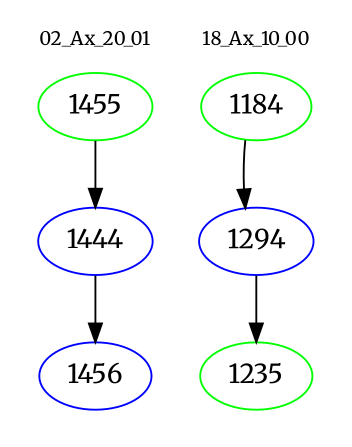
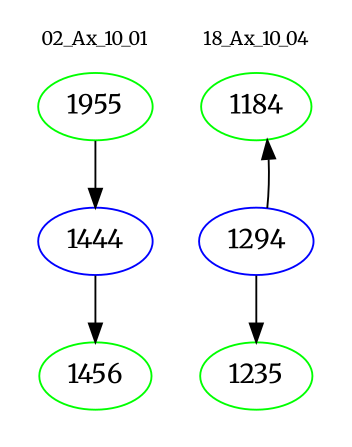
(95, 40) -> (95, 40)
(256, 40) -> (256, 40)
(95, 107) -> (95, 107)
(244, 165) -> (269, 184)
(95, 376) -> (95, 376)
